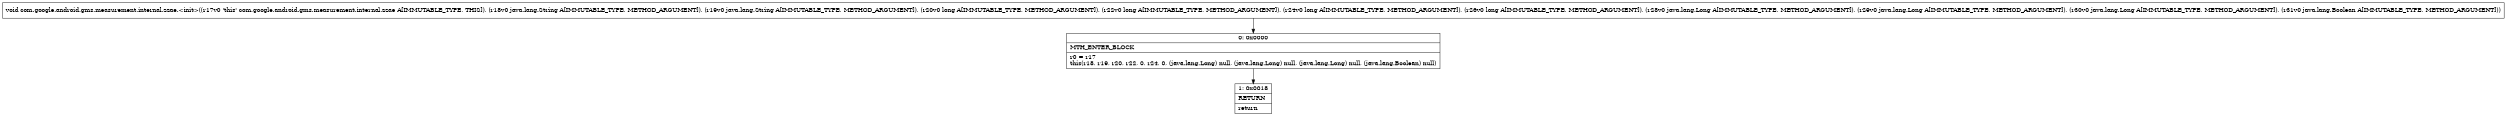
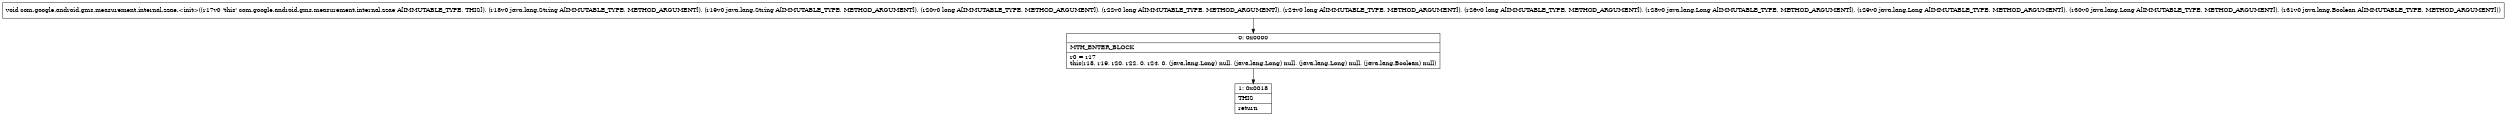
(1252, 98) -> (1246, 98)
